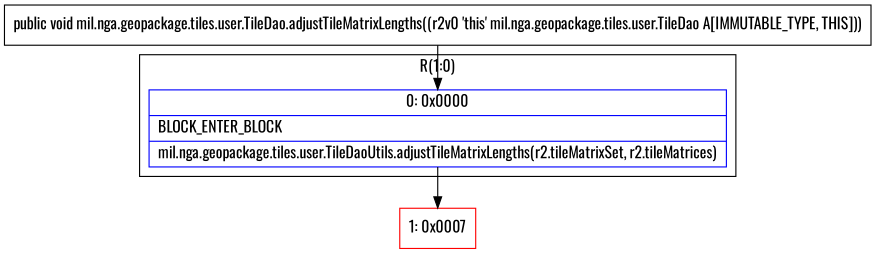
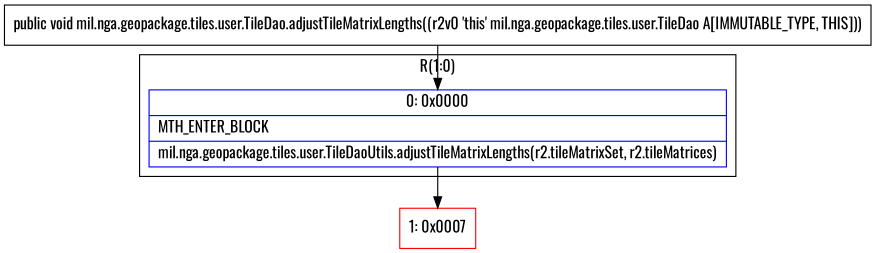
(221, 128) -> (214, 128)
